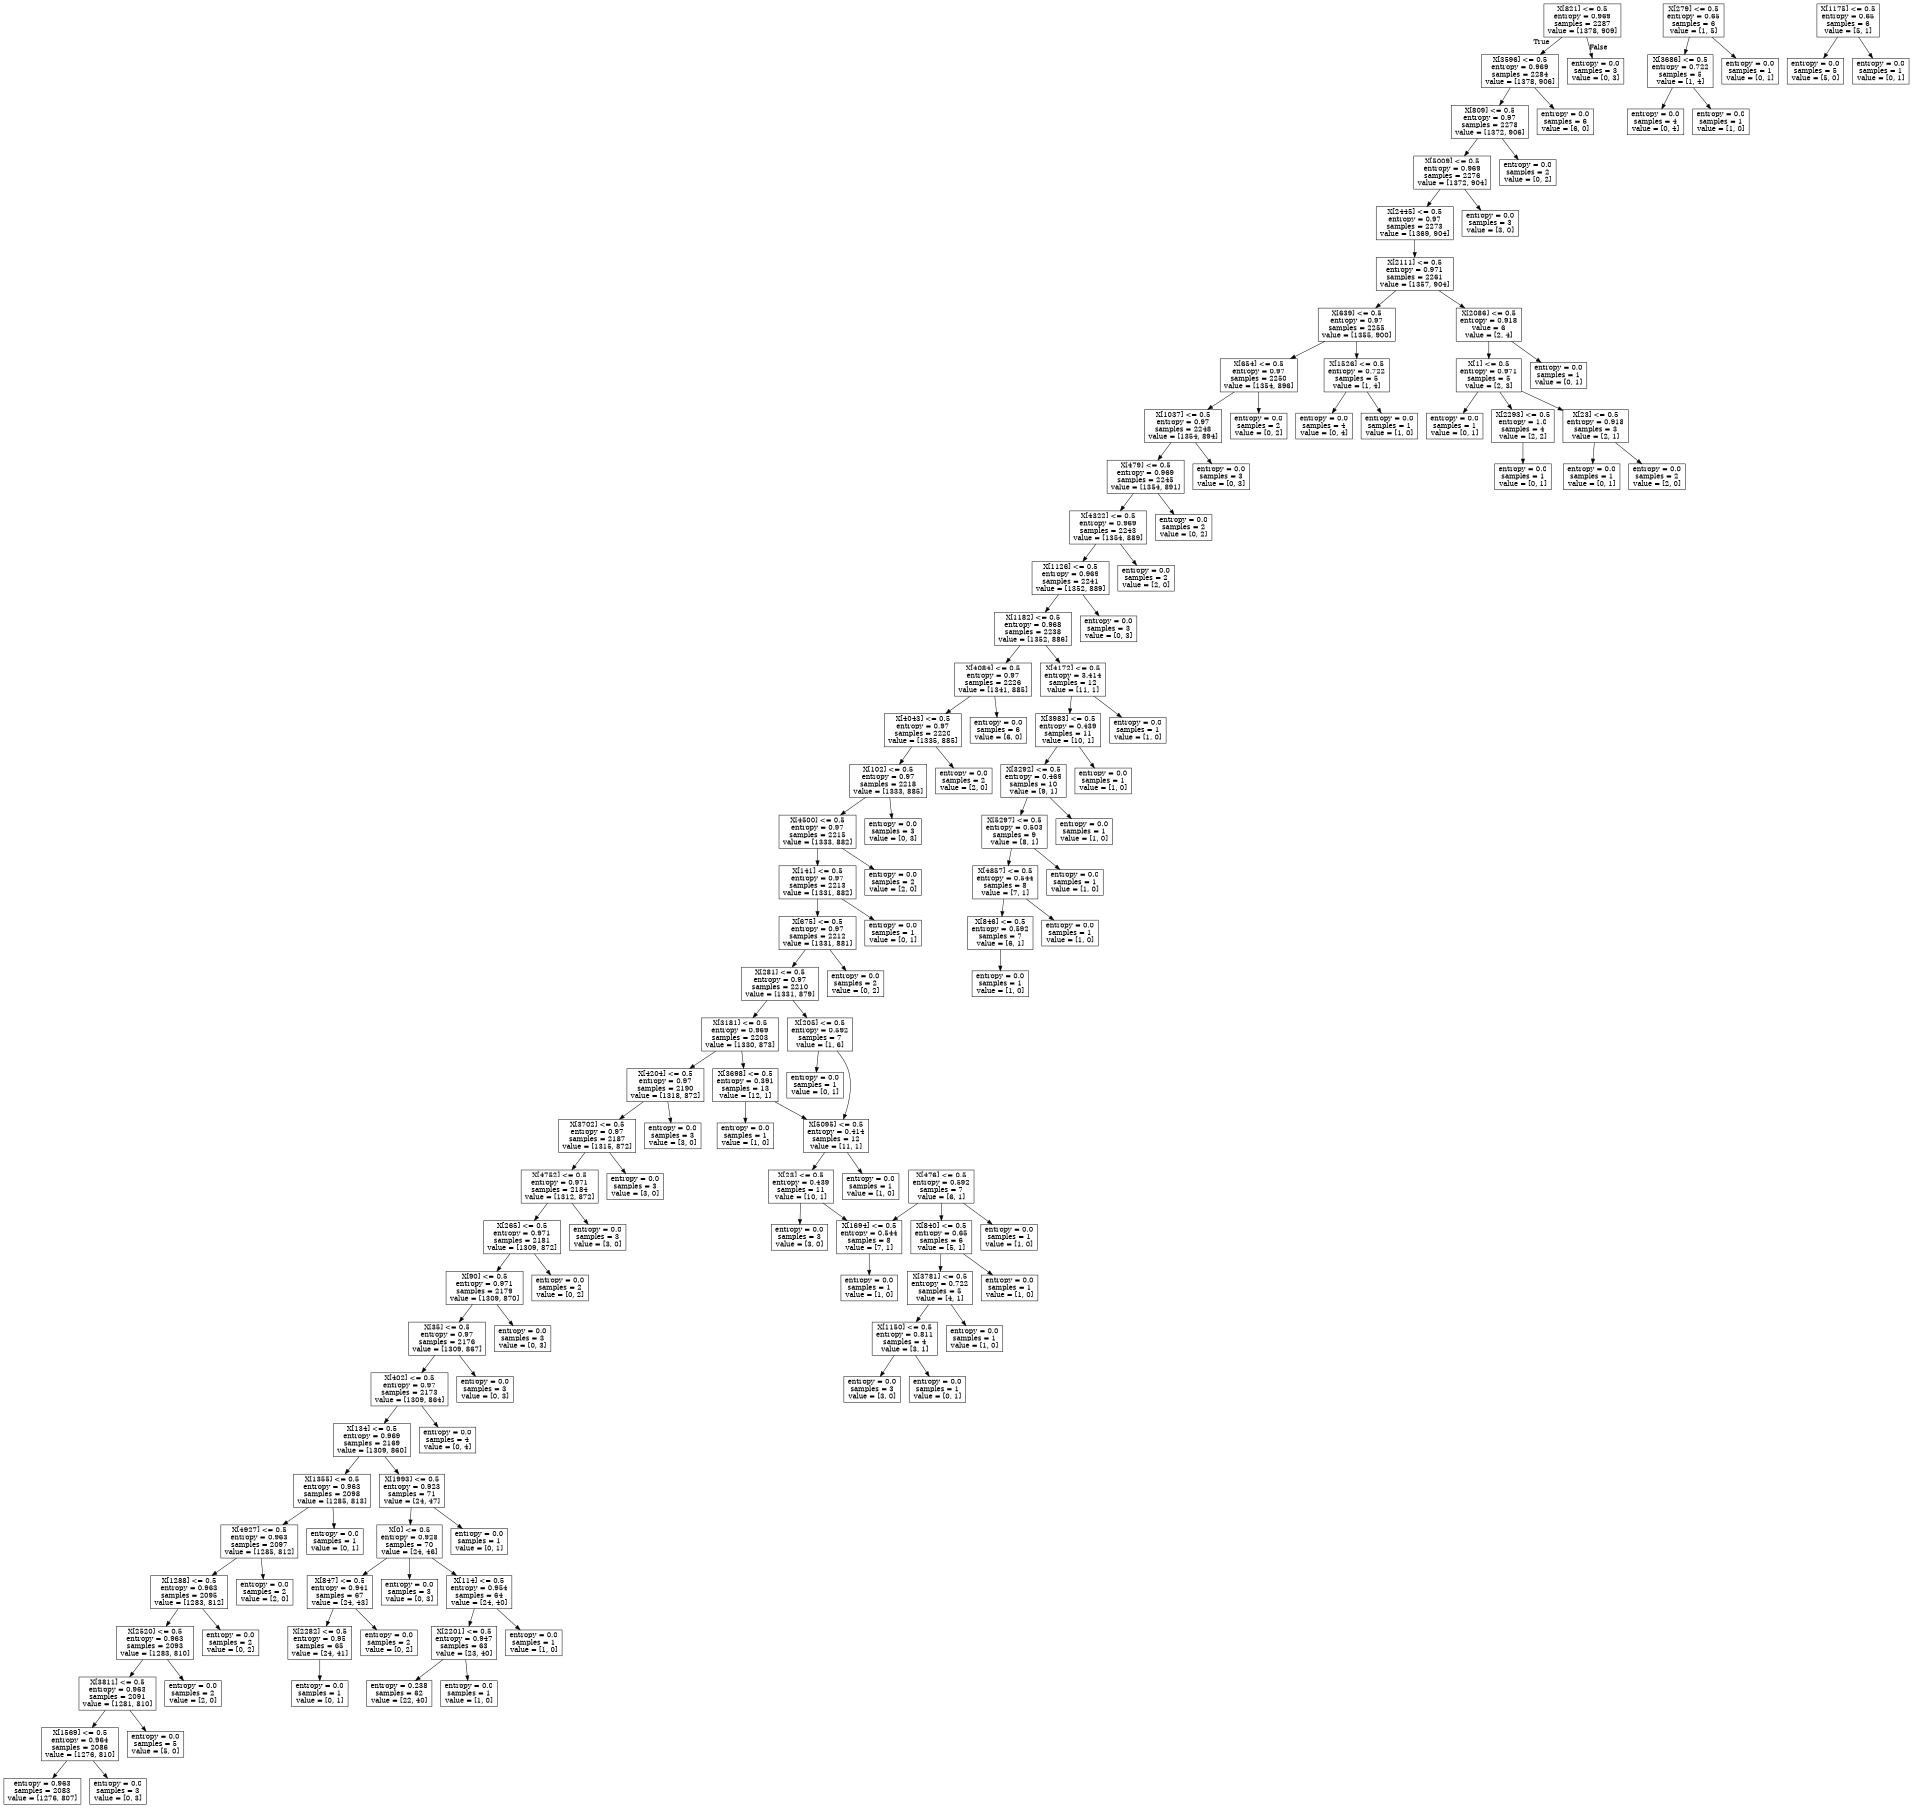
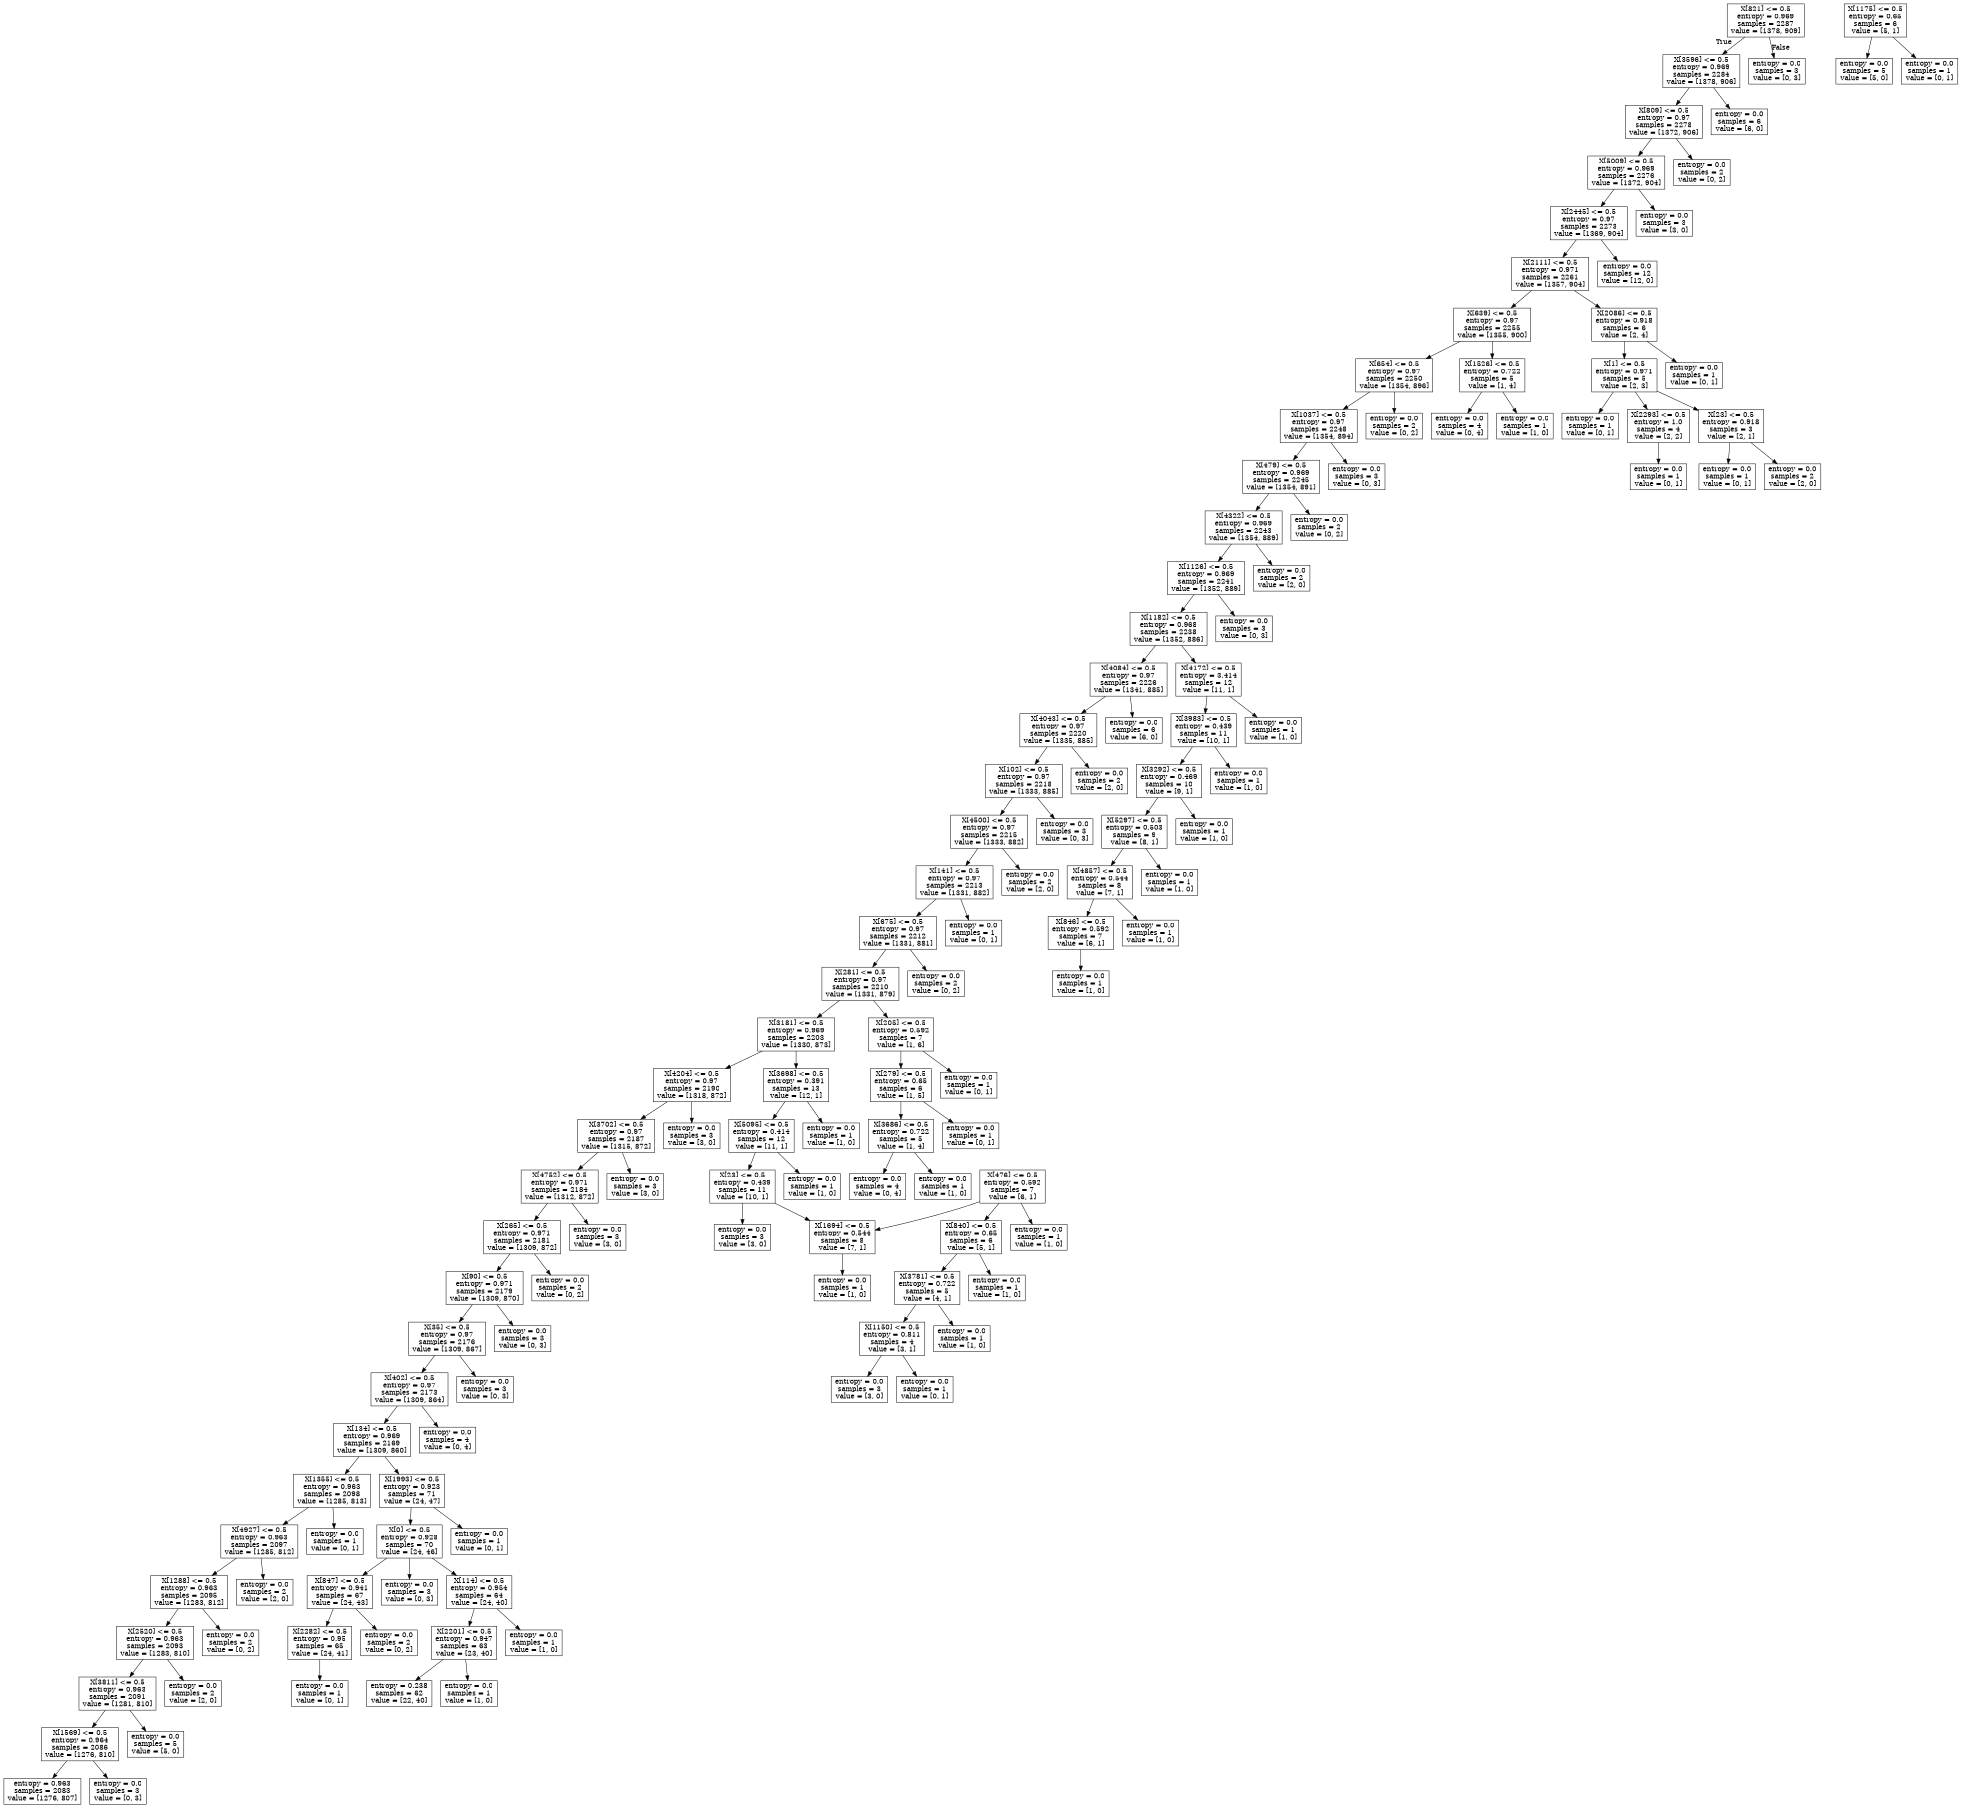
none -> (1627, 274)
(1489, 325) -> (1624, 325)
(850, 1081) -> (901, 1057)
